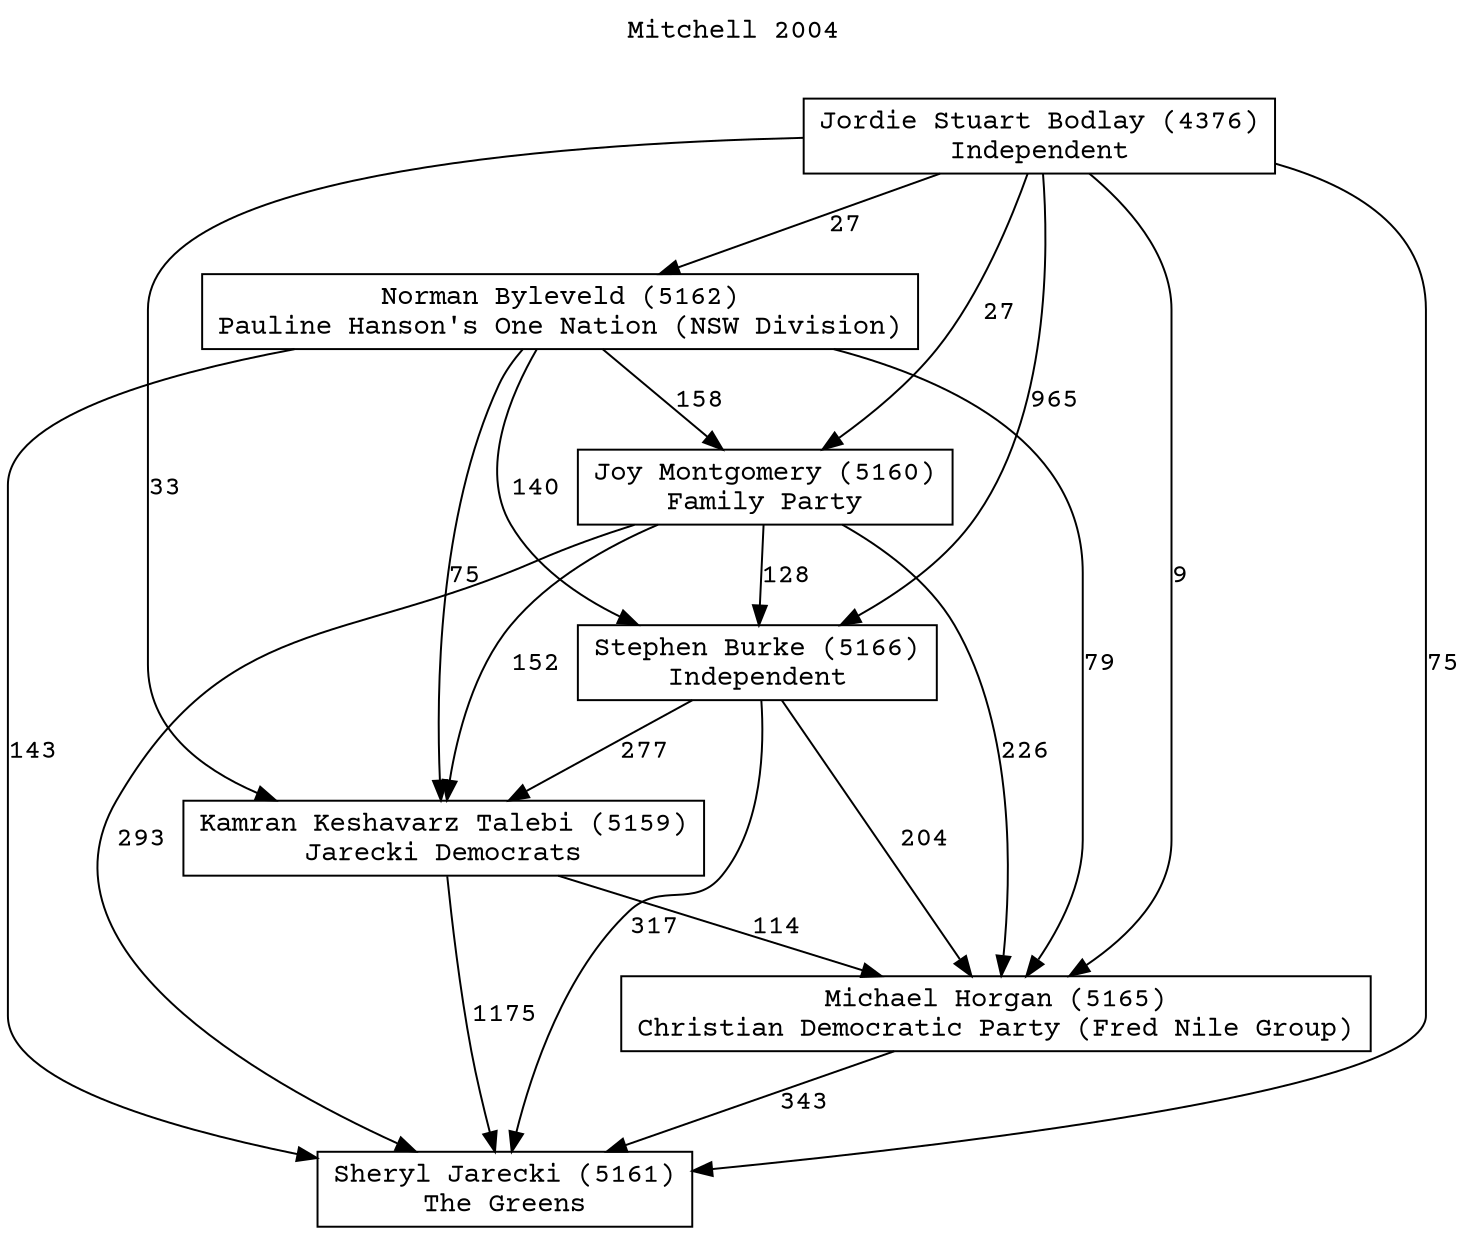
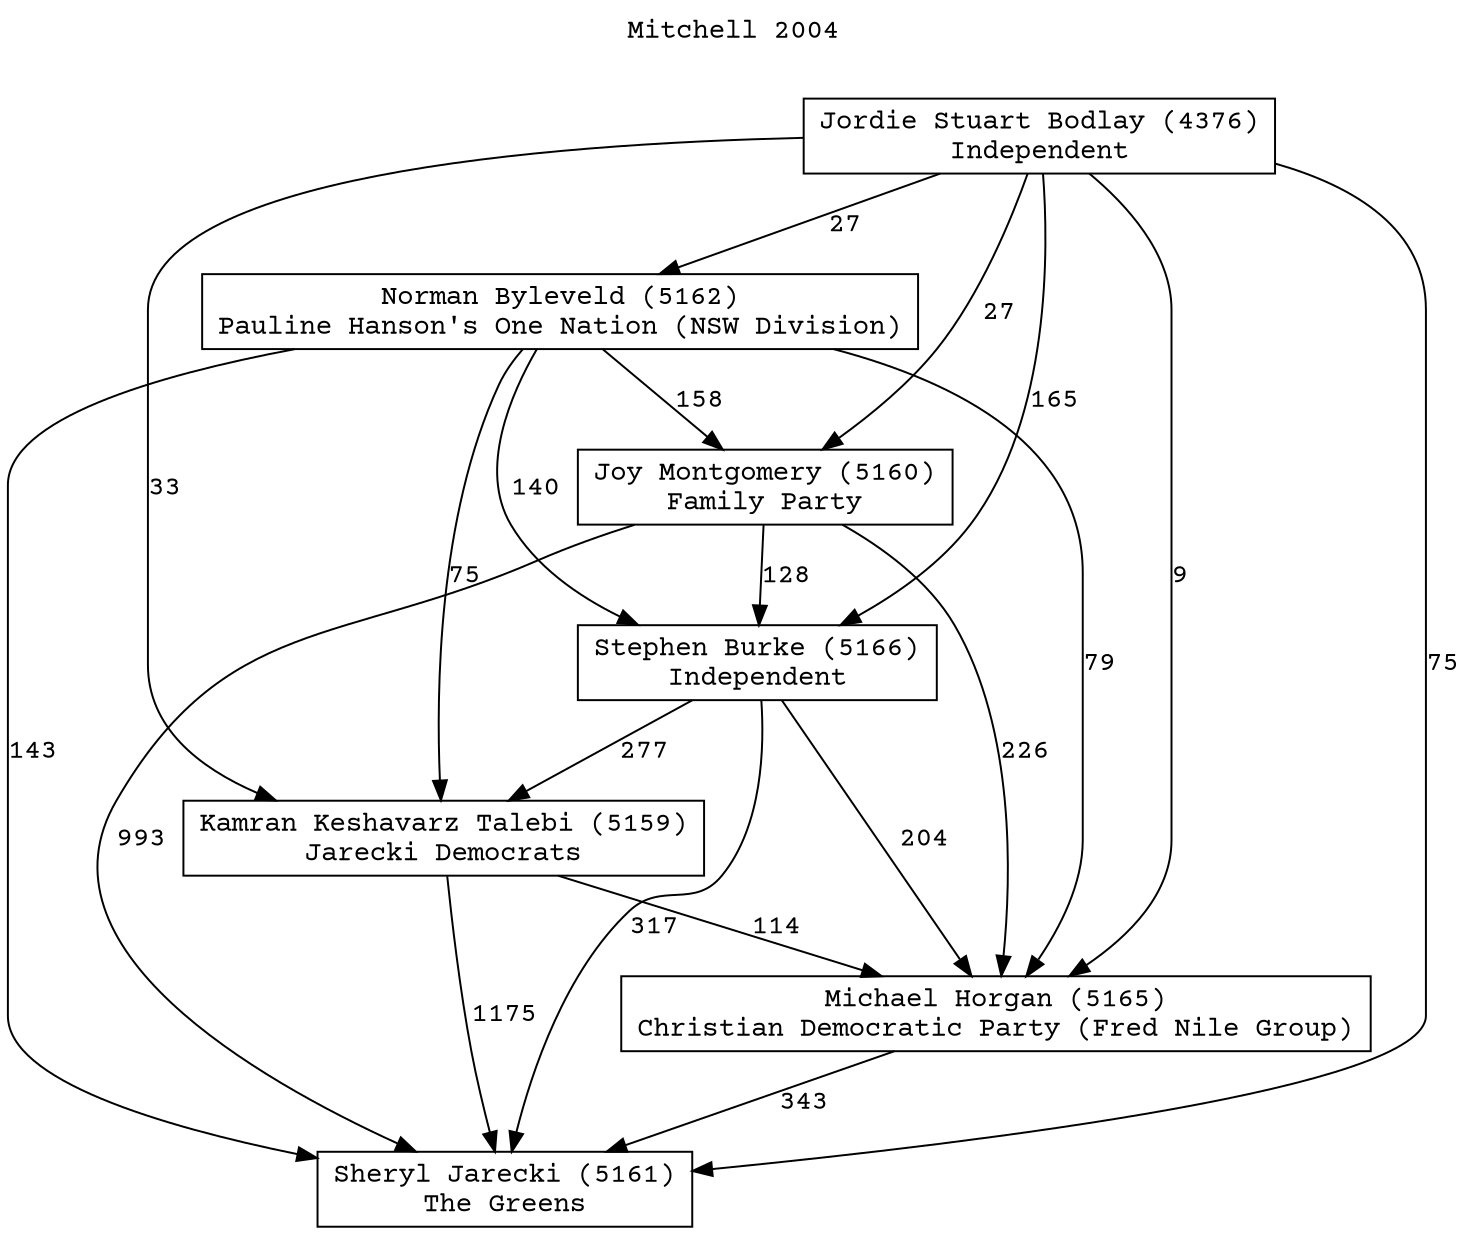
(1054, 399) -> (1054, 399)
(515, 621) -> none
(141, 838) -> (141, 838)
